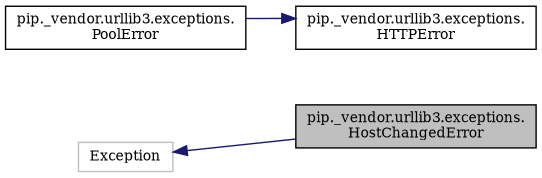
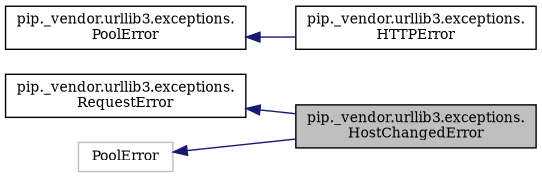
(264, 18) -> (278, 37)
none -> (126, 96)
(126, 157) -> (126, 157)
